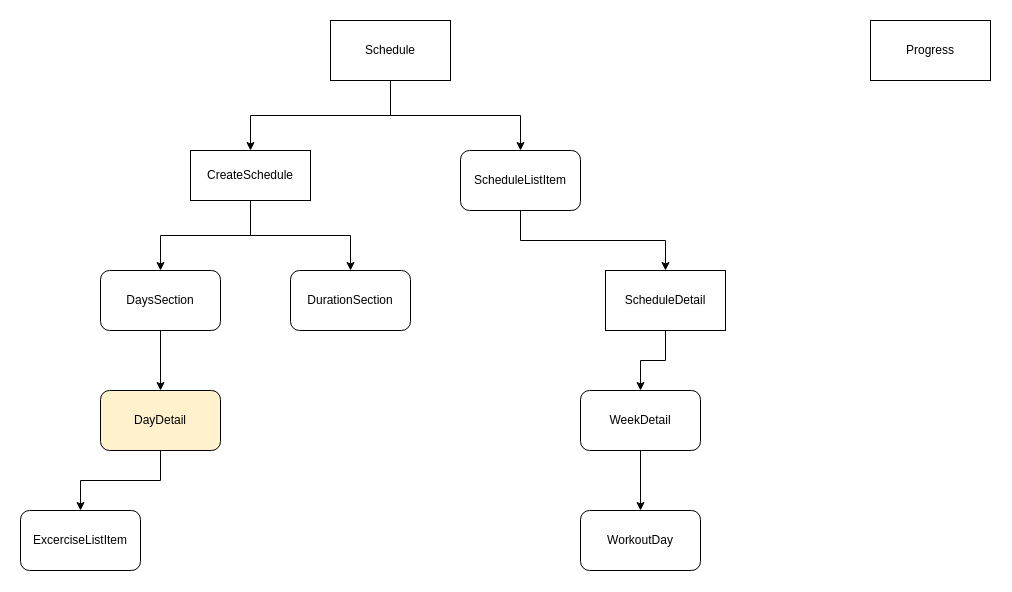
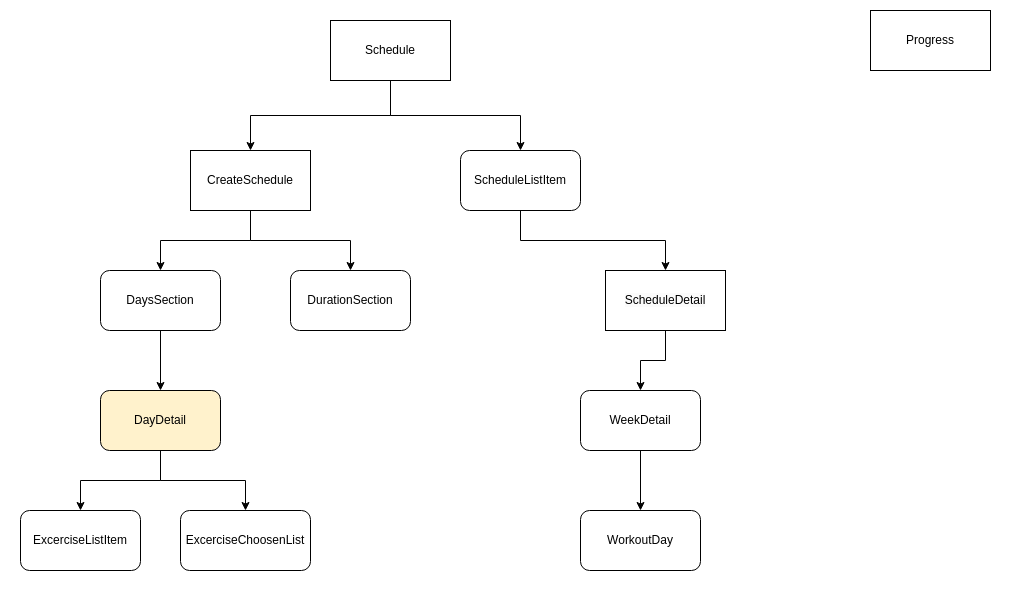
(931, 51) -> (931, 41)
(251, 176) -> (251, 181)
none -> (215, 481)
none -> (246, 541)
